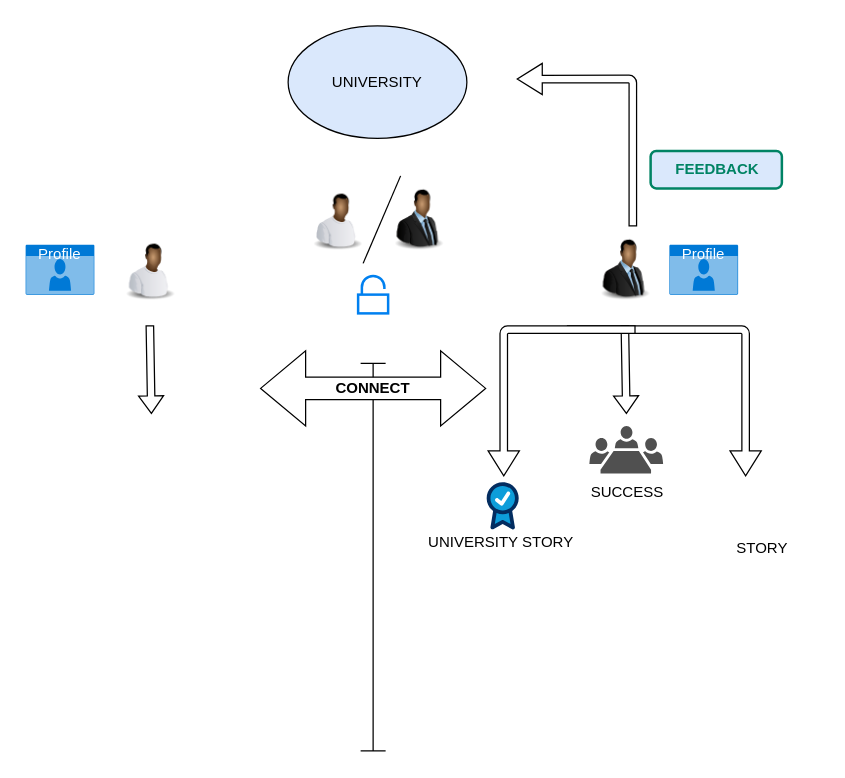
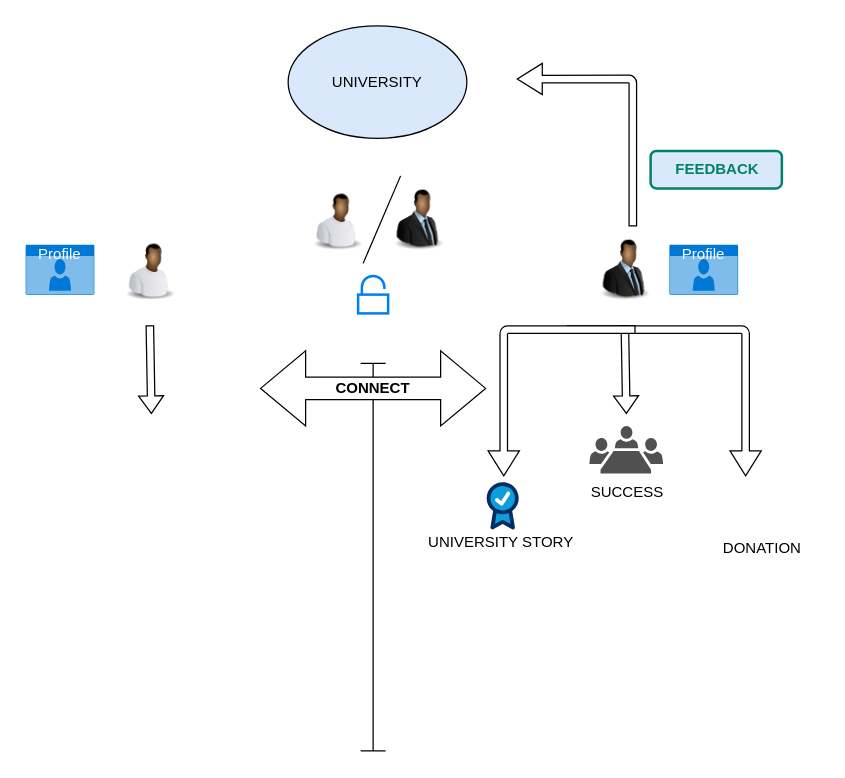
(763, 548) -> (763, 548)
